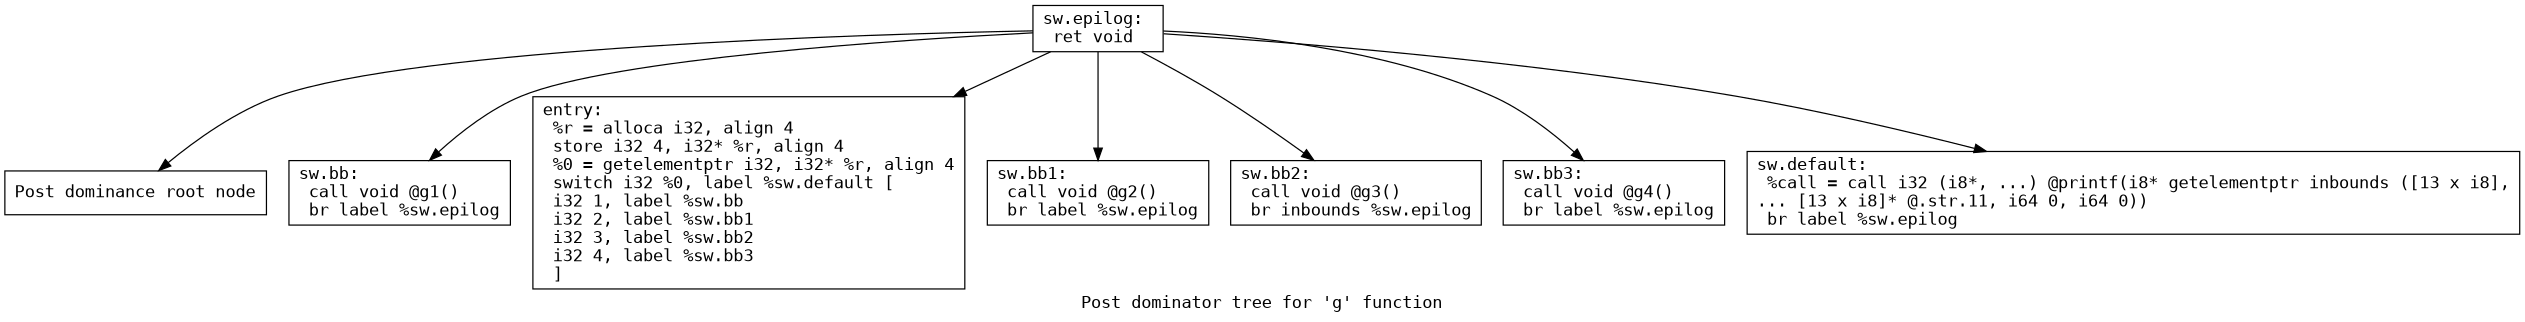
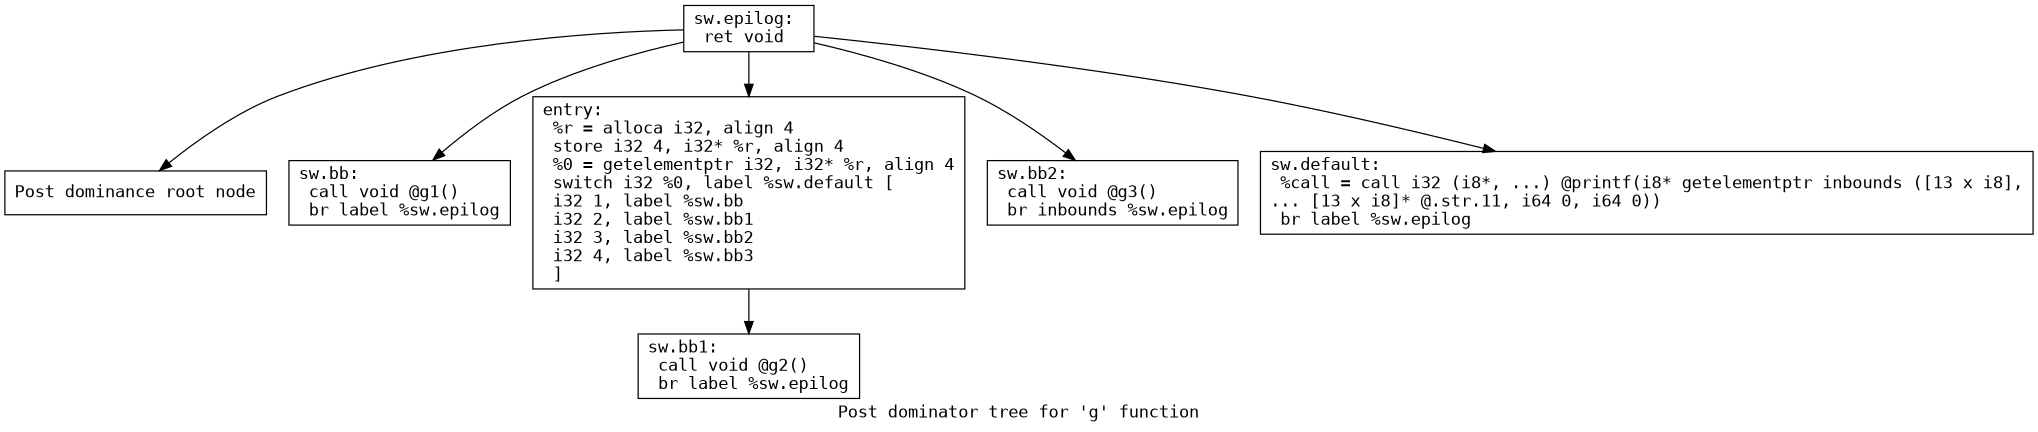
(1098, 100) -> (749, 305)
(1614, 193) -> none
